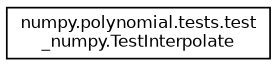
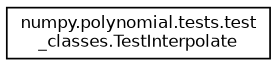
(138, 33) -> (138, 33)
